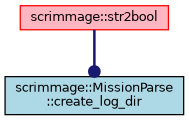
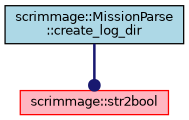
(94, 48) -> (94, 62)
